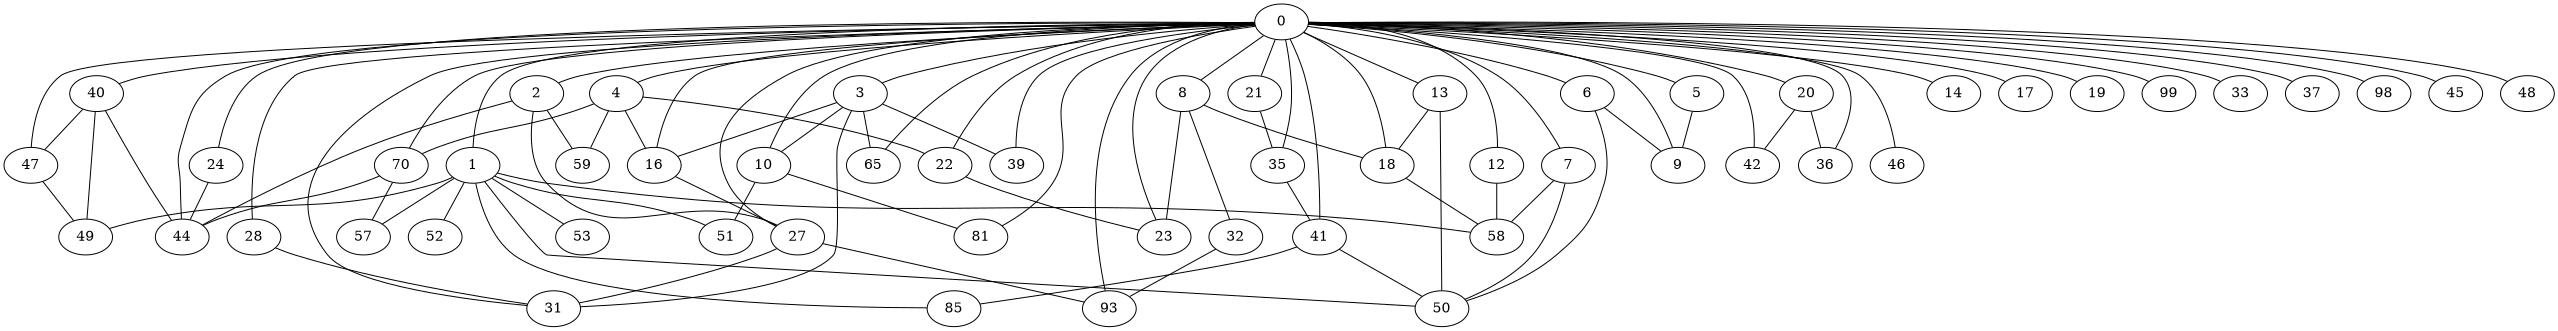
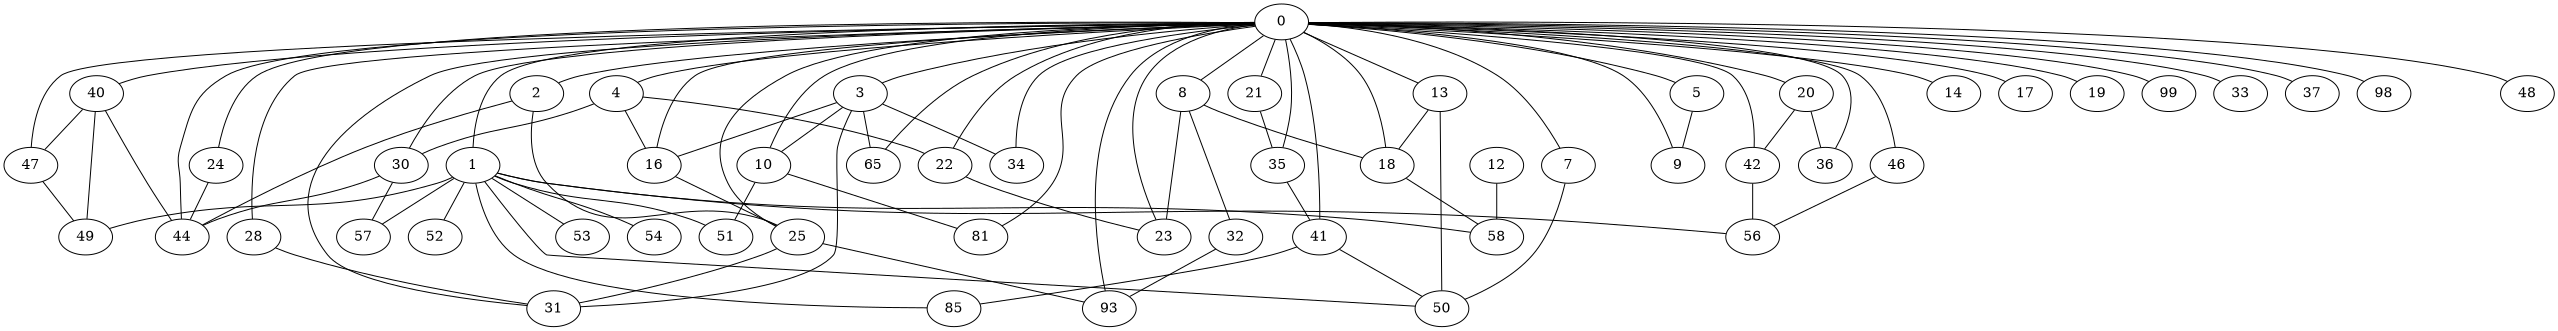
(1466, 67) -> none
(1587, 94) -> none
(2456, 94) -> none
(401, 165) -> (401, 165)
(583, 165) -> none
(1017, 165) -> (1017, 165)
(1533, 201) -> none
none -> (654, 237)
(798, 237) -> (798, 237)
none -> (1753, 237)
